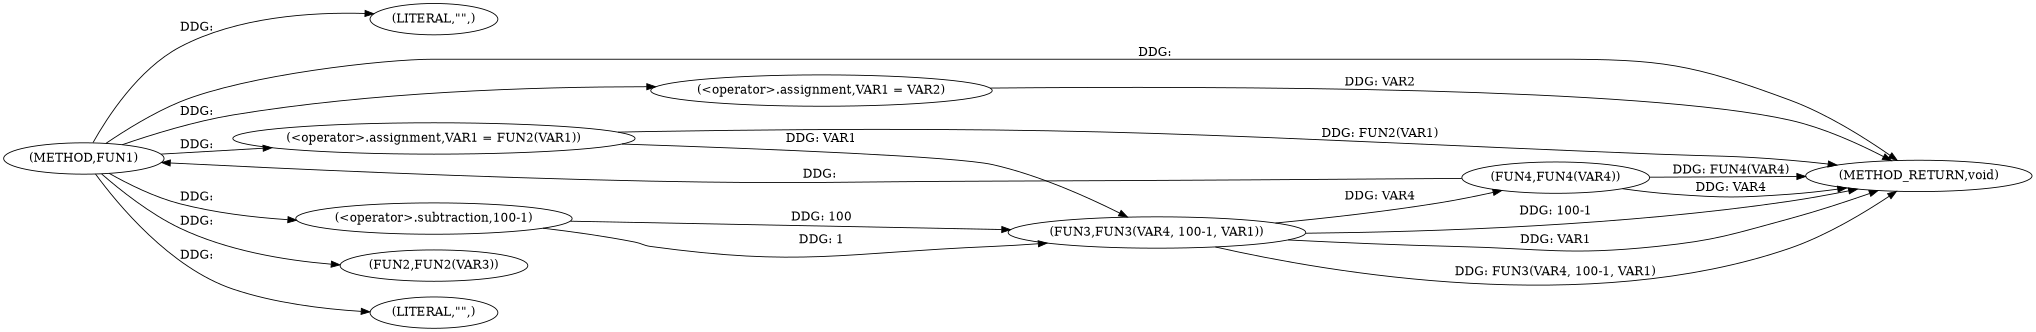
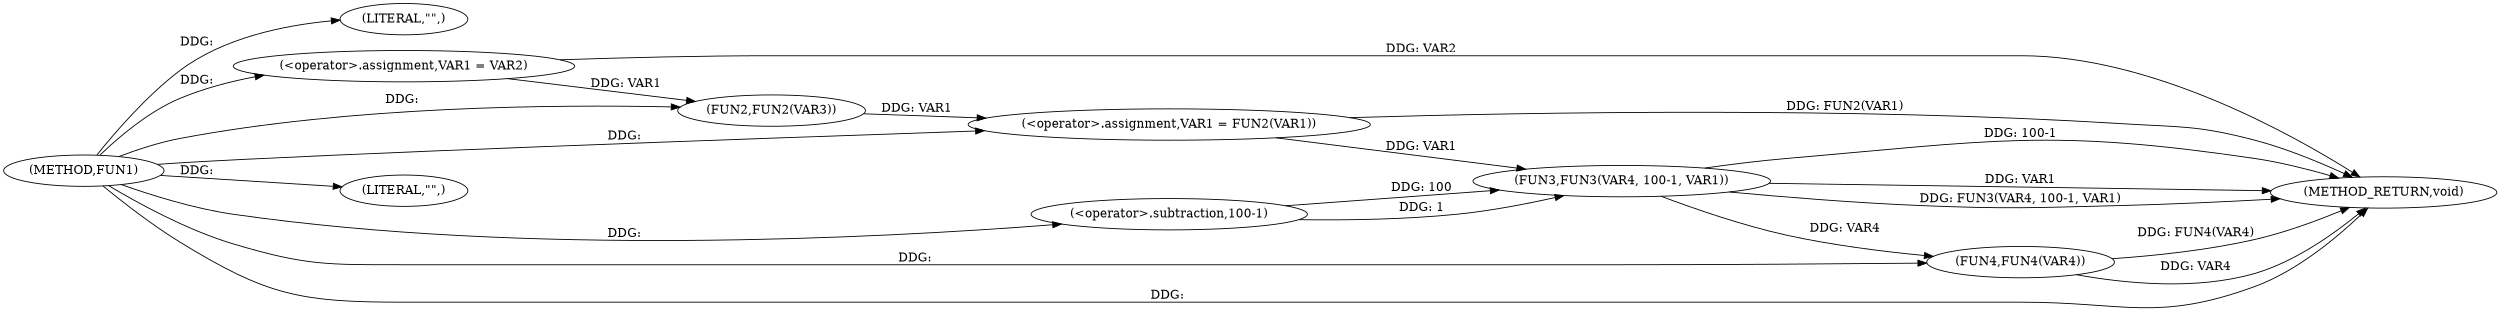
none -> (597, 90)
none -> (920, 116)
(816, 182) -> (1005, 265)
